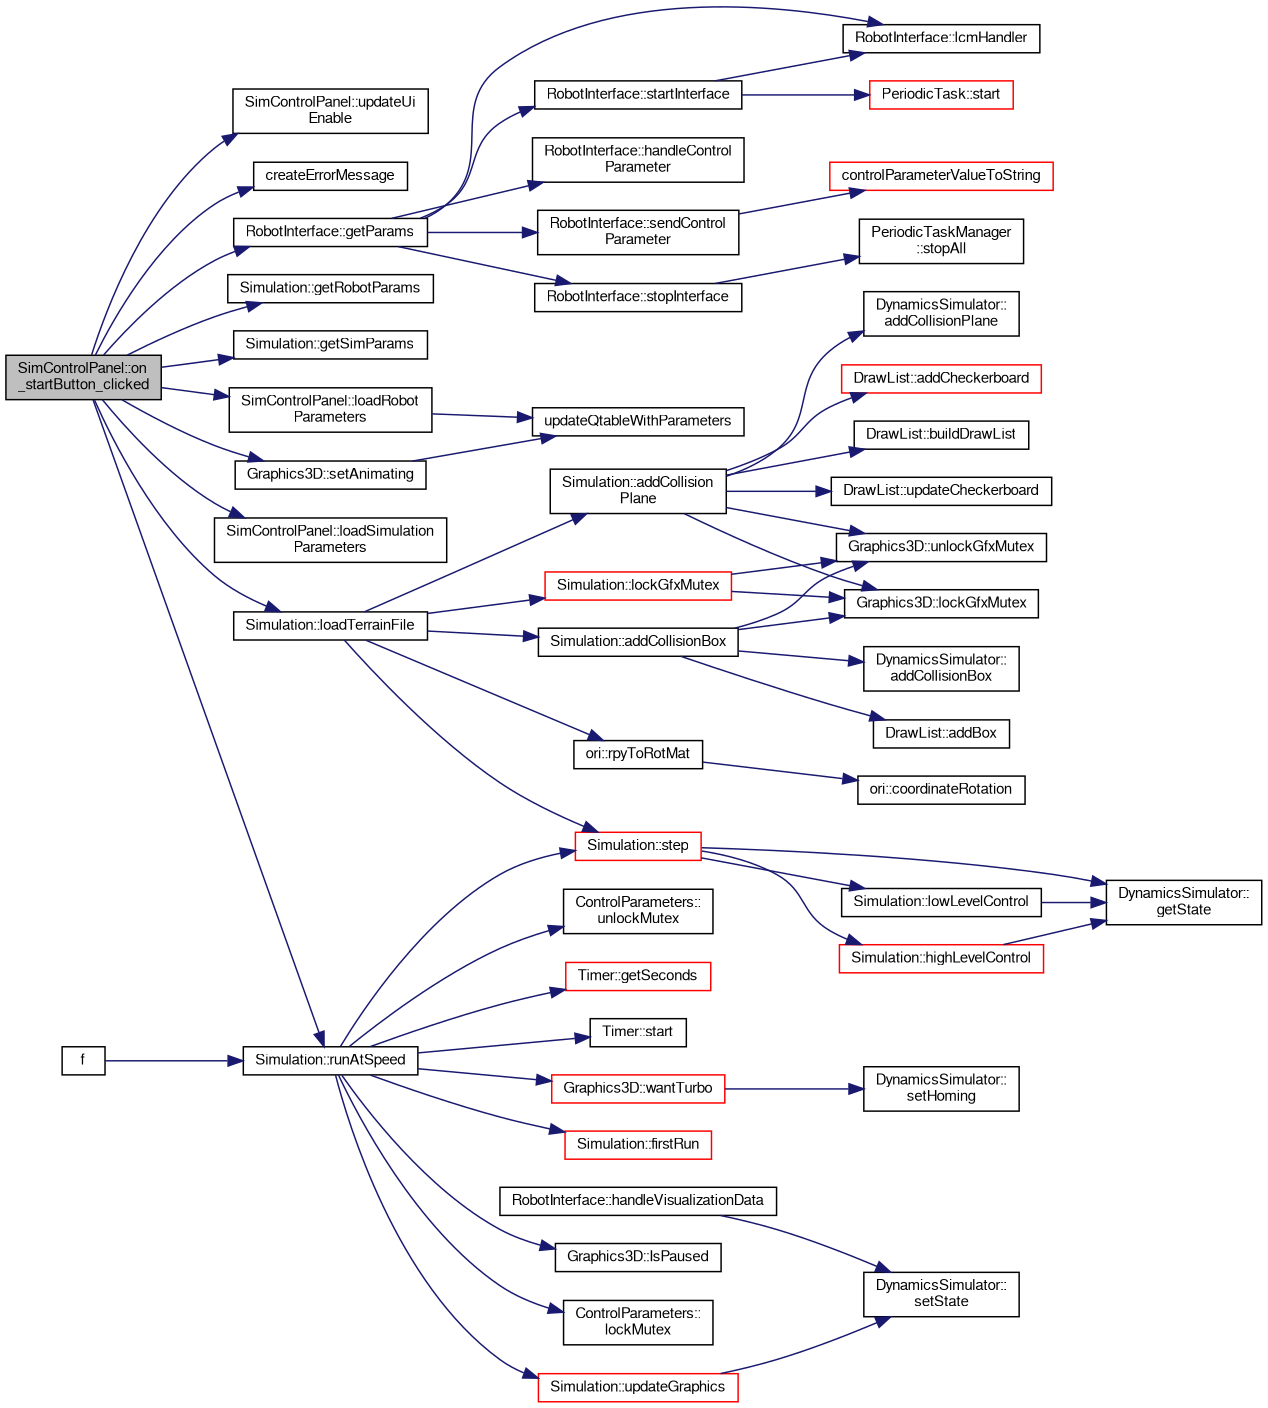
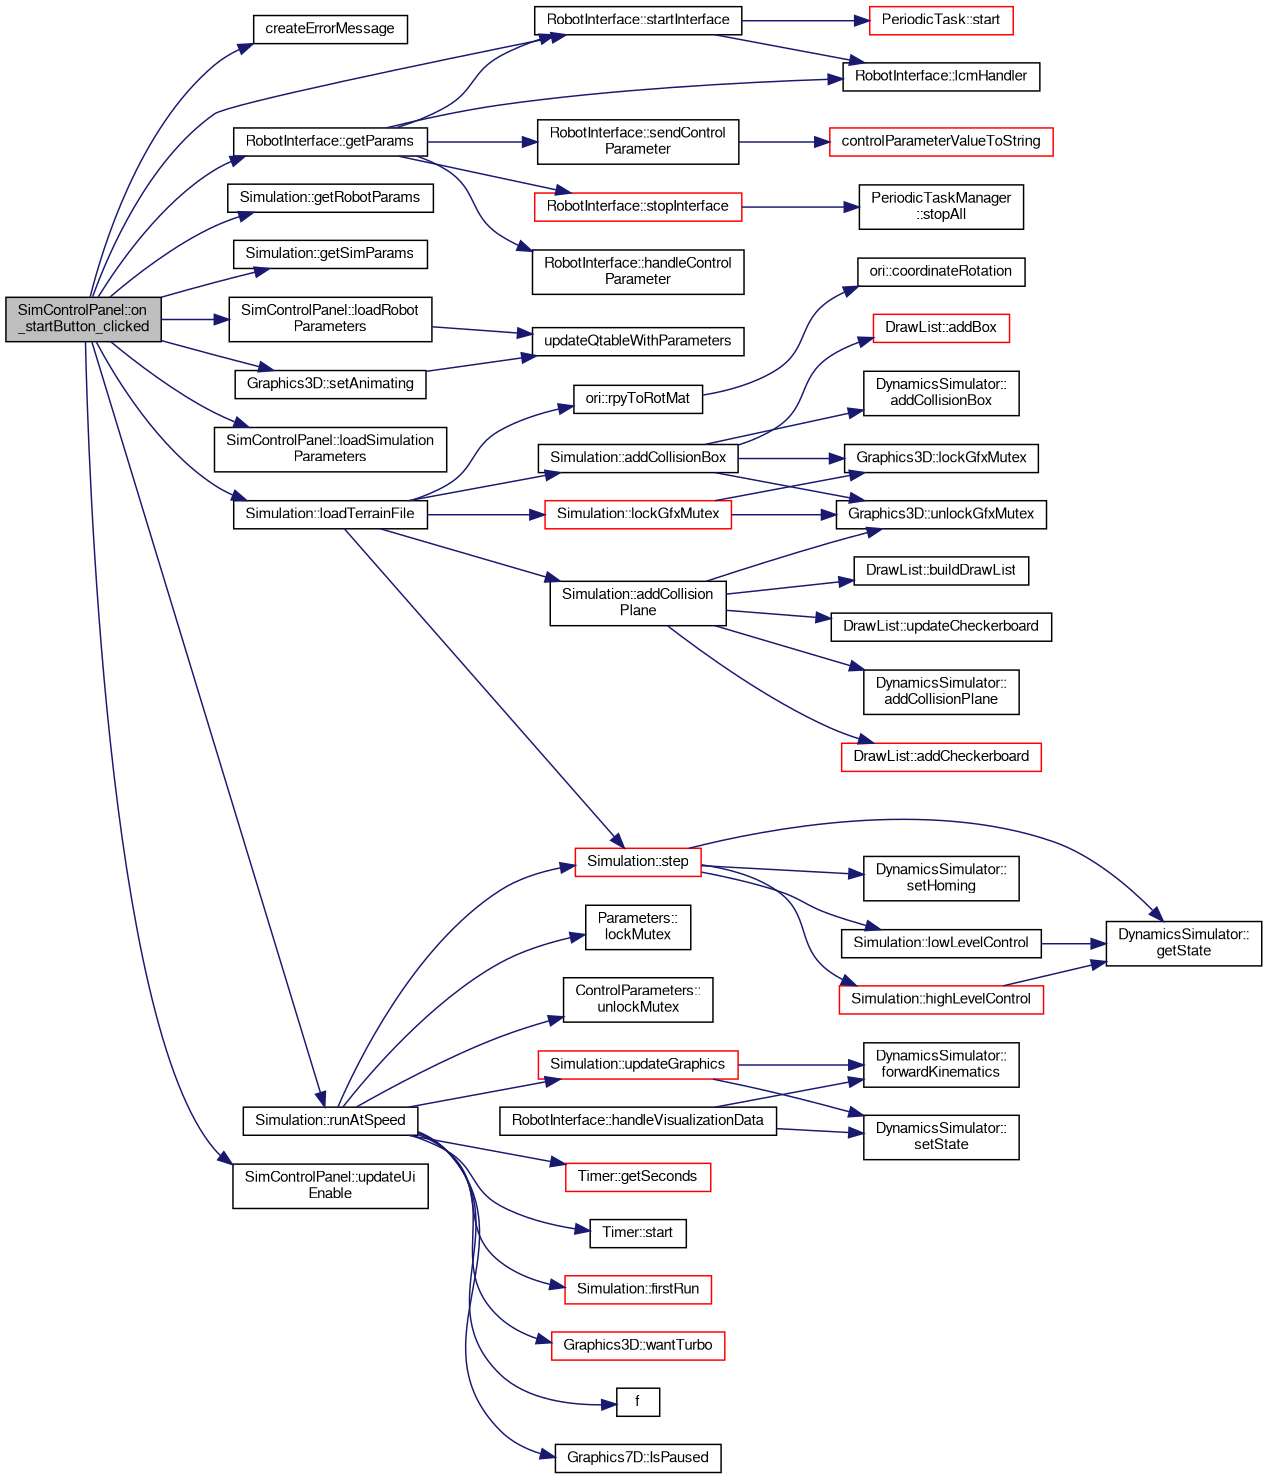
none -> (273, 97)
(638, 298) -> (638, 207)
(772, 553) -> none
(941, 734) -> (941, 328)
(166, 1061) -> (476, 1337)
none -> (941, 1065)
(787, 1089) -> (775, 870)
(638, 1258) -> (638, 1458)
(638, 1323) -> (638, 927)
